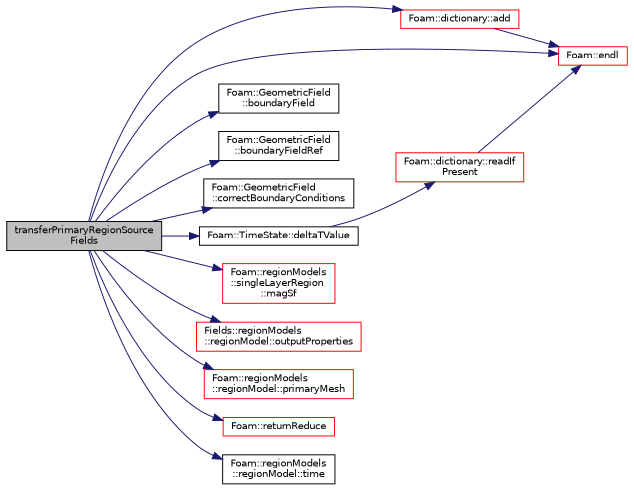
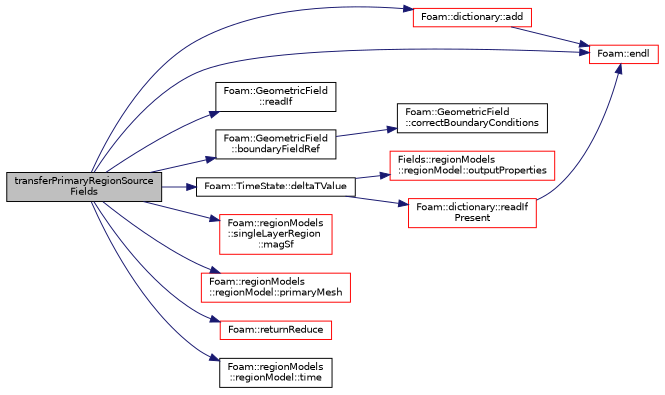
(279, 99) -> (276, 97)
(177, 216) -> (362, 133)
(155, 289) -> (368, 177)
